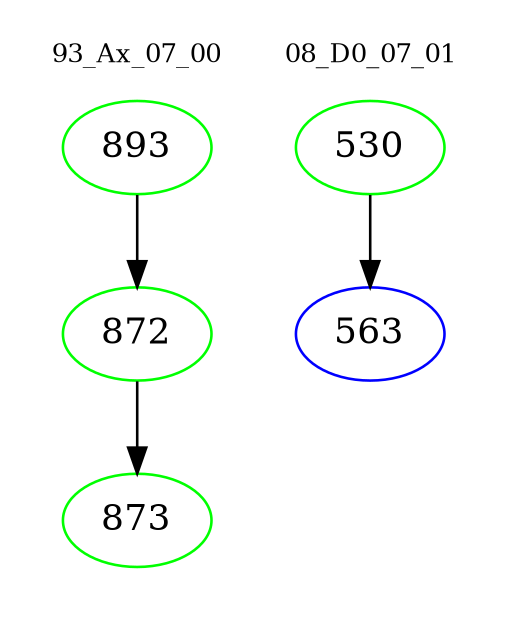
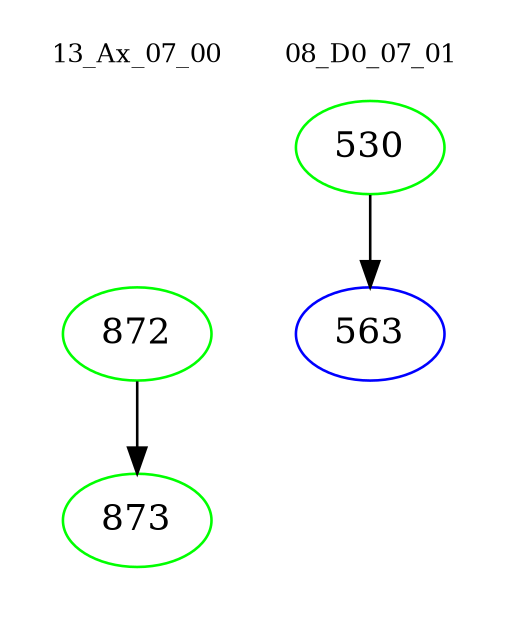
(137, 56) -> (137, 56)
(137, 148) -> none
